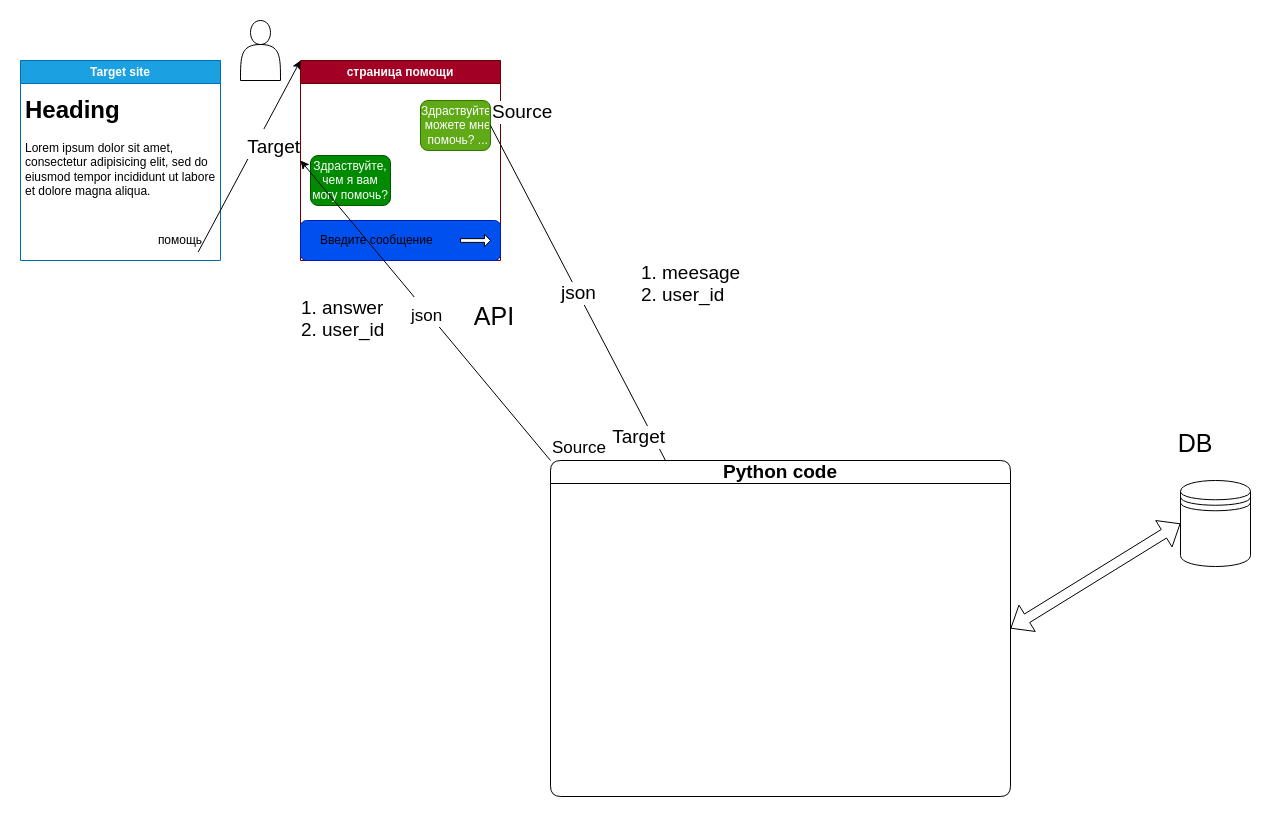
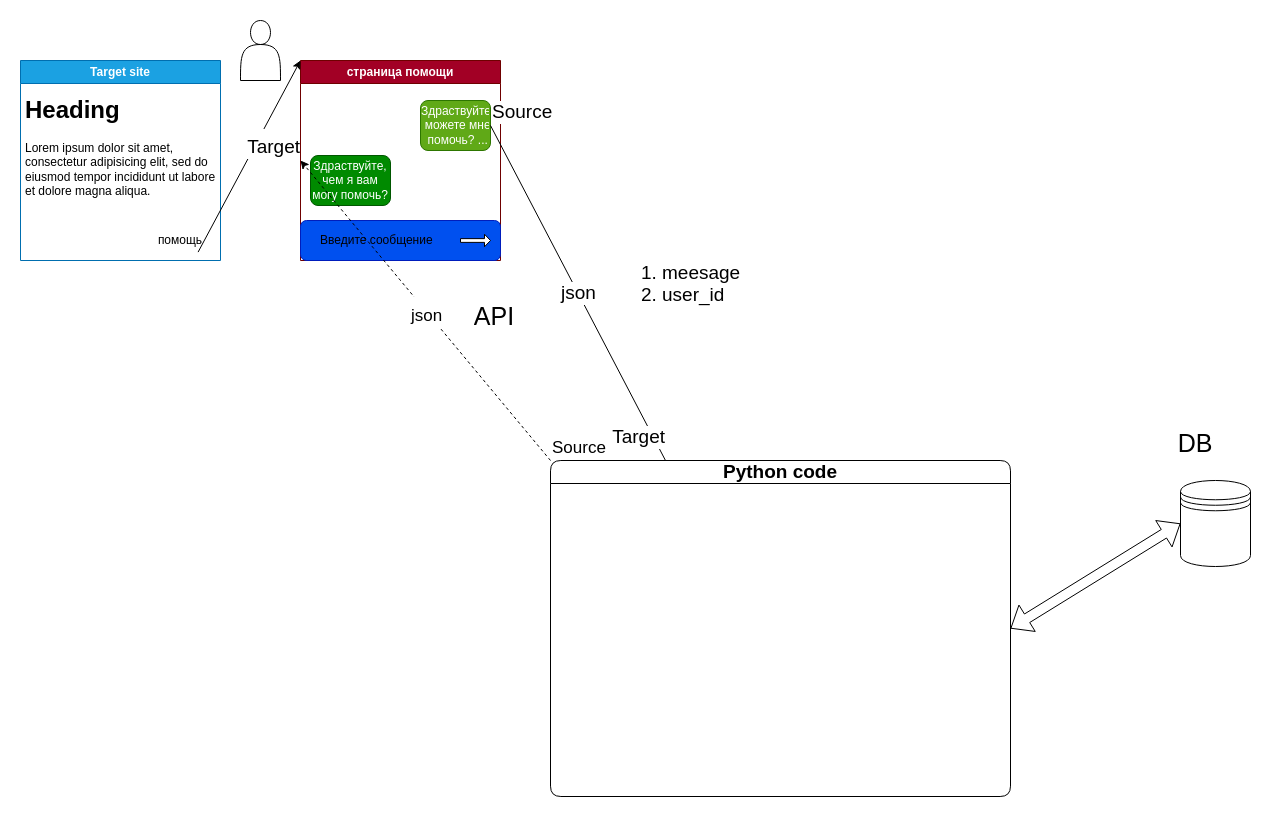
(356, 316) -> none
(494, 392) -> (494, 392)
